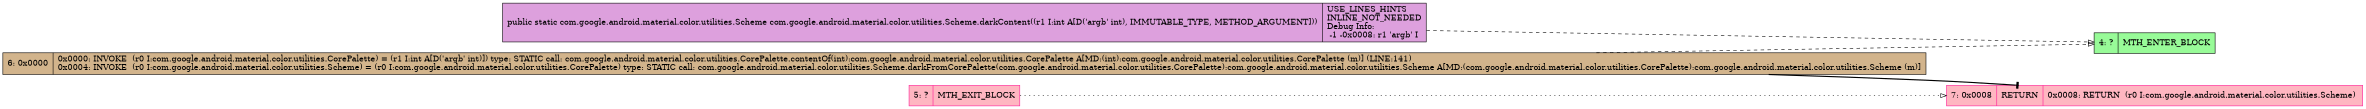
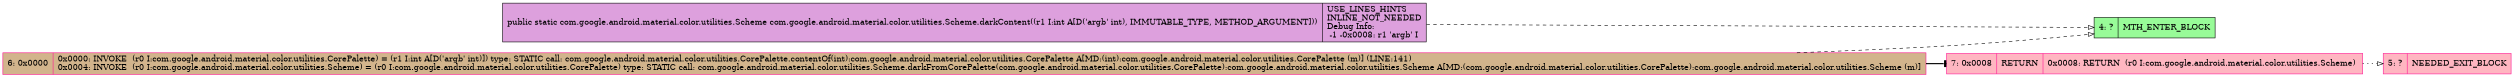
(964, 64) -> (964, 64)
(976, 95) -> (2459, 63)
(1480, 96) -> (2370, 64)
